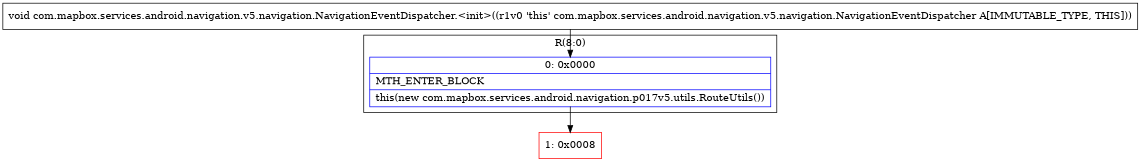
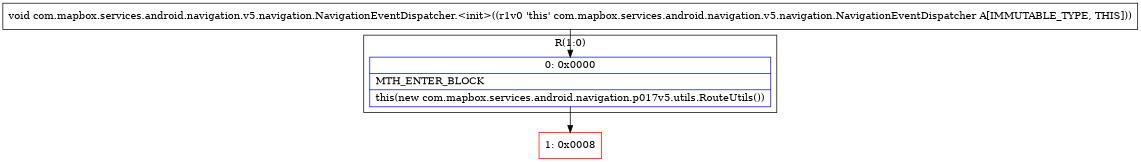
(570, 43) -> (570, 43)
